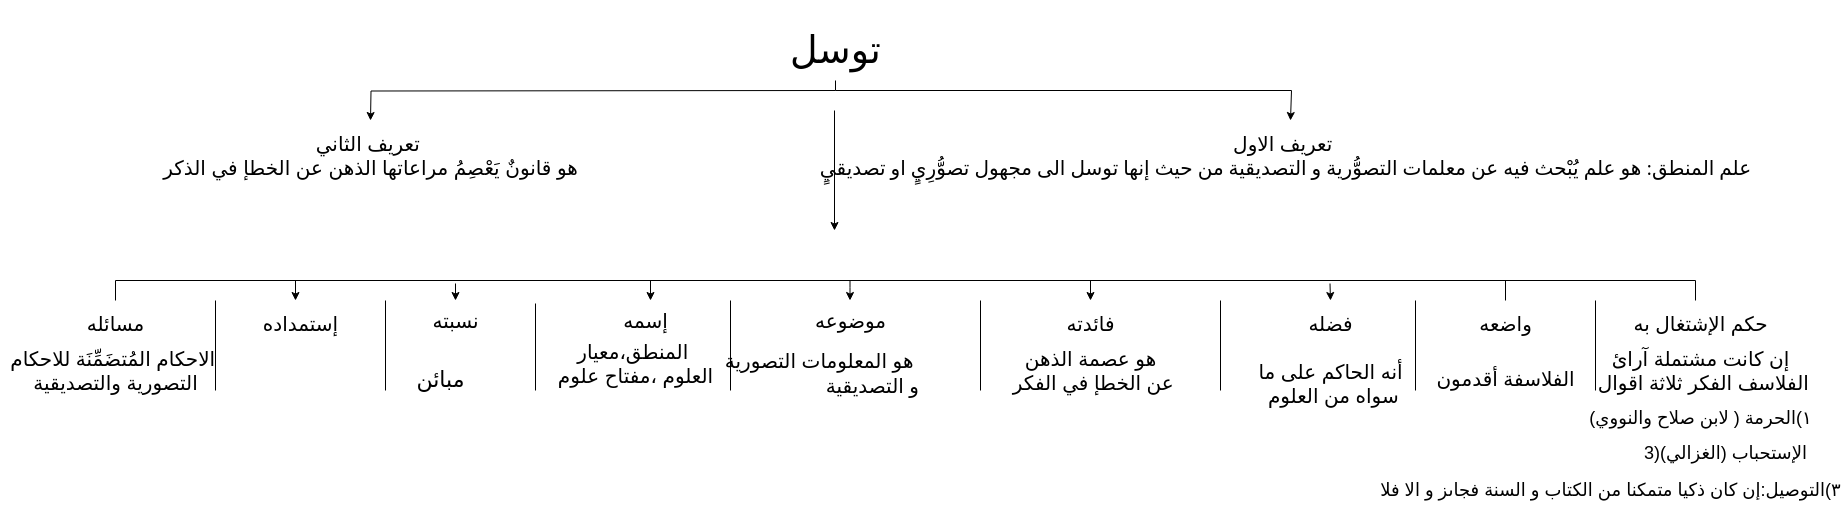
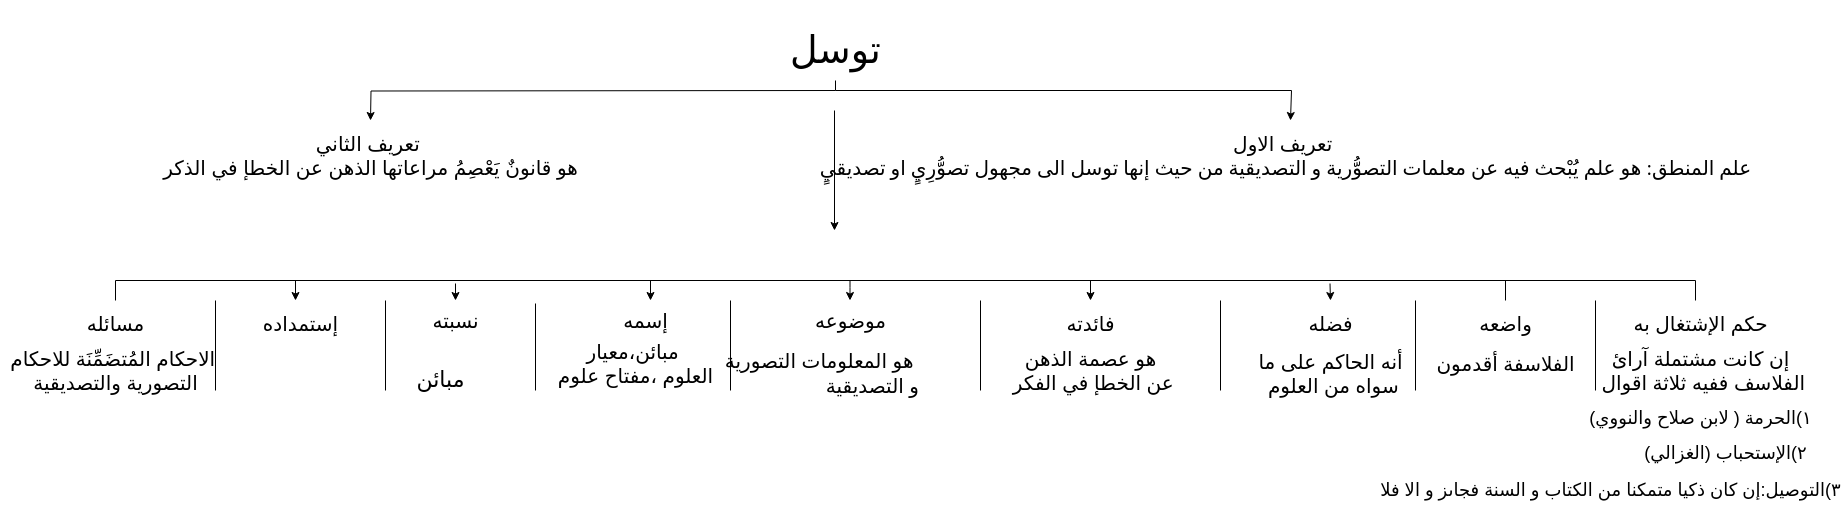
(636, 364) -> (636, 364)
(1701, 371) -> (1701, 371)
(1506, 379) -> (1506, 364)
(1331, 384) -> (1331, 374)
(1726, 454) -> (1726, 454)
